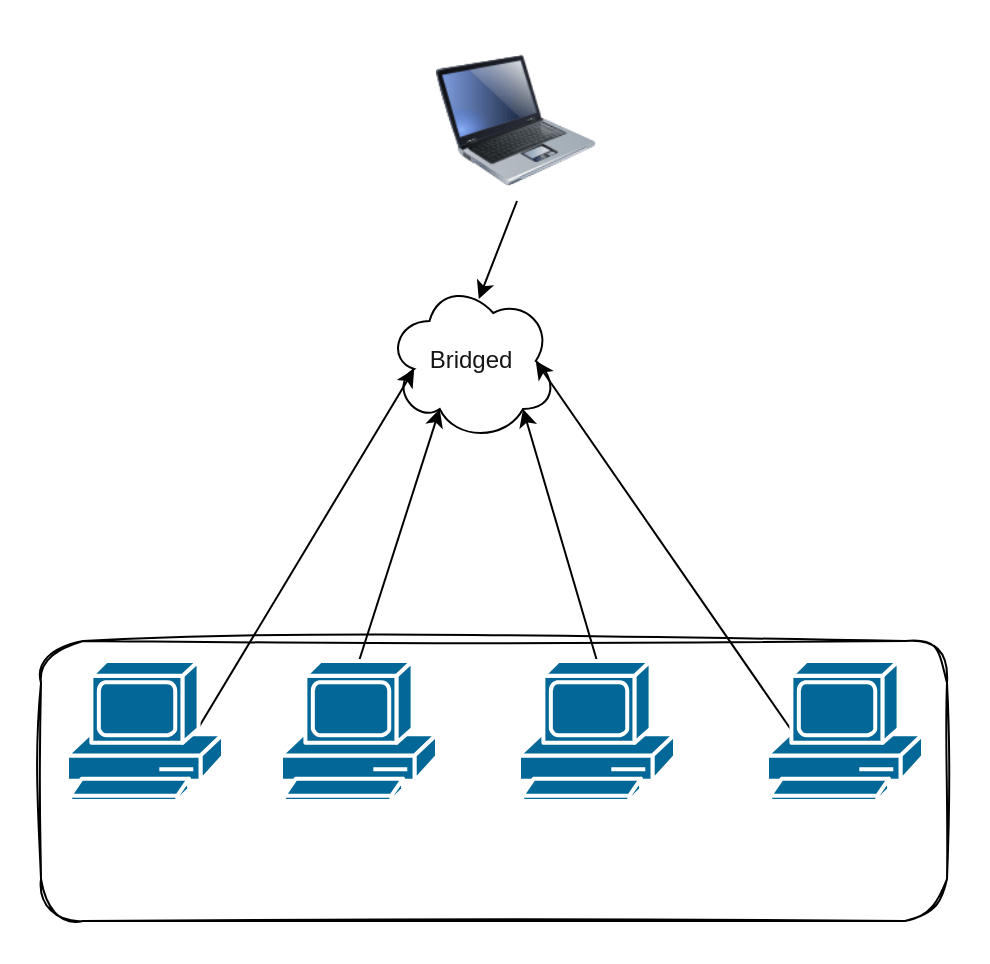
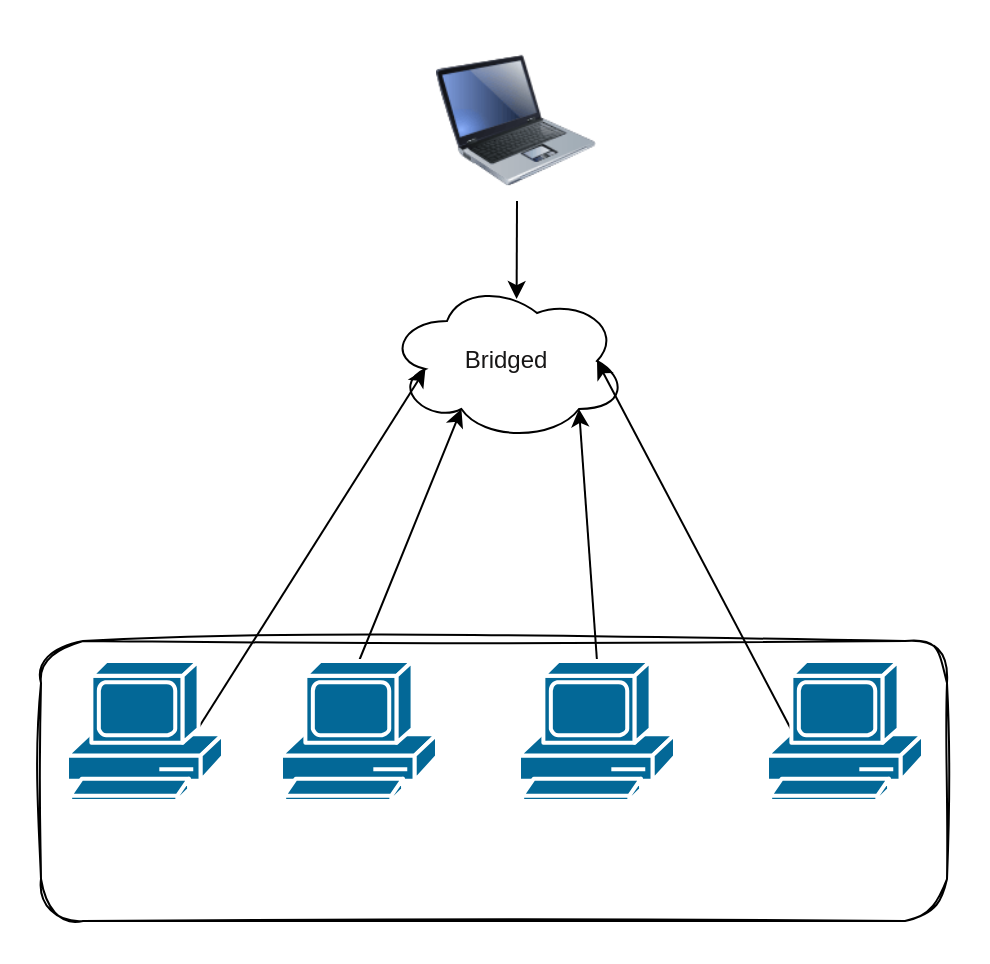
(472, 361) -> (507, 361)
